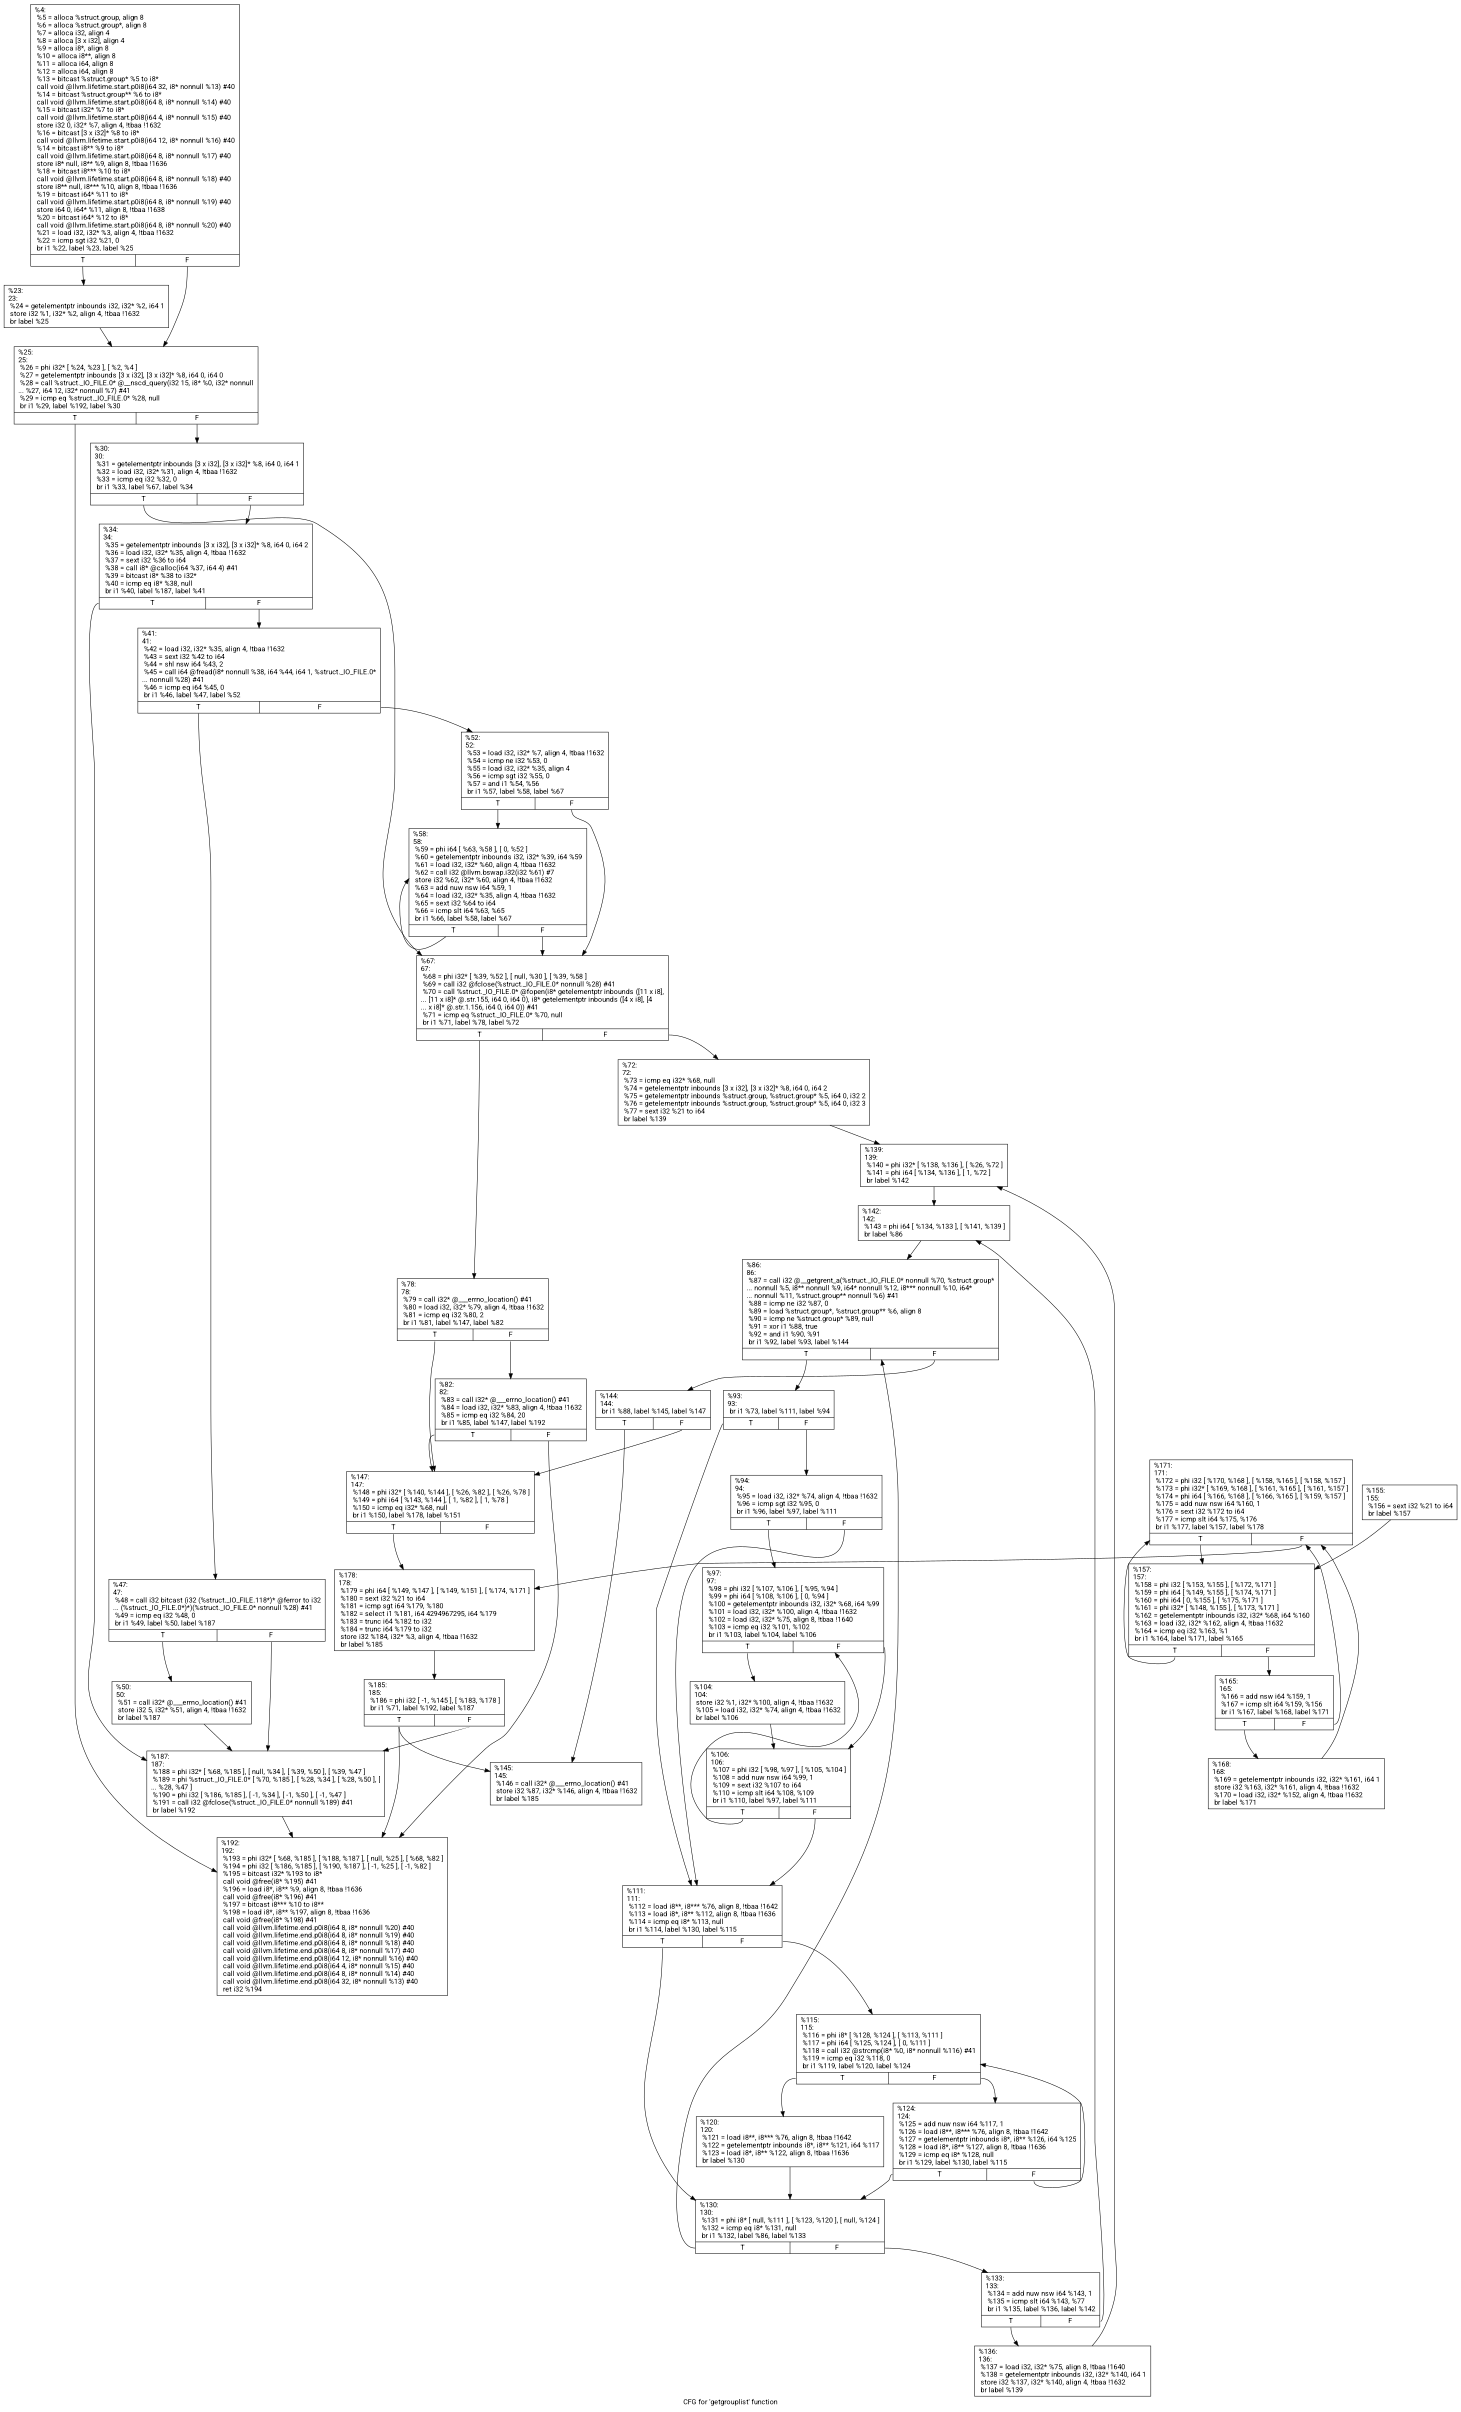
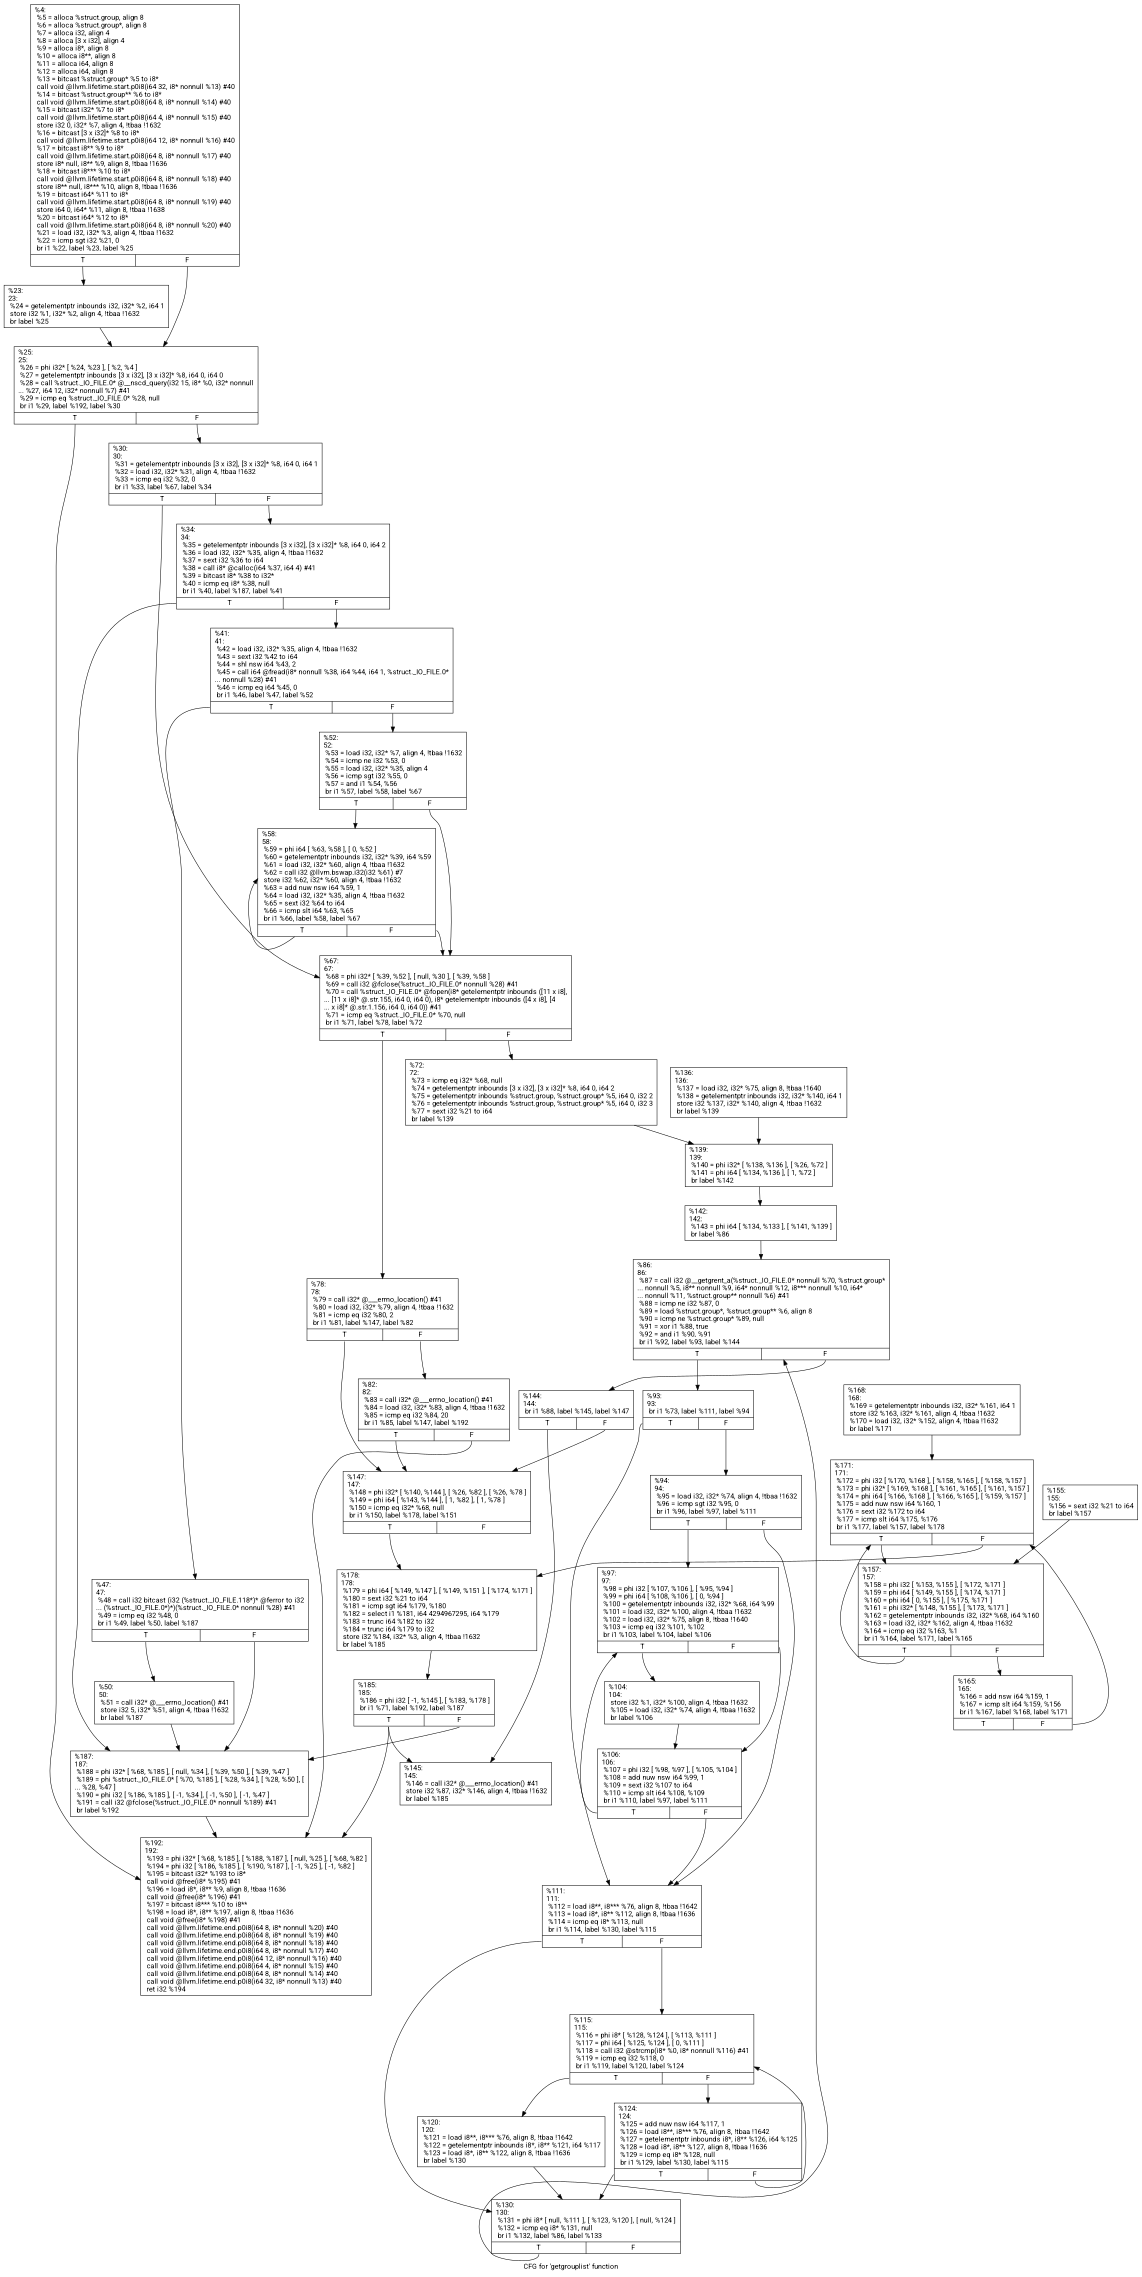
(79, 148) -> (79, 148)
(1247, 1743) -> none
(1041, 2300) -> none
